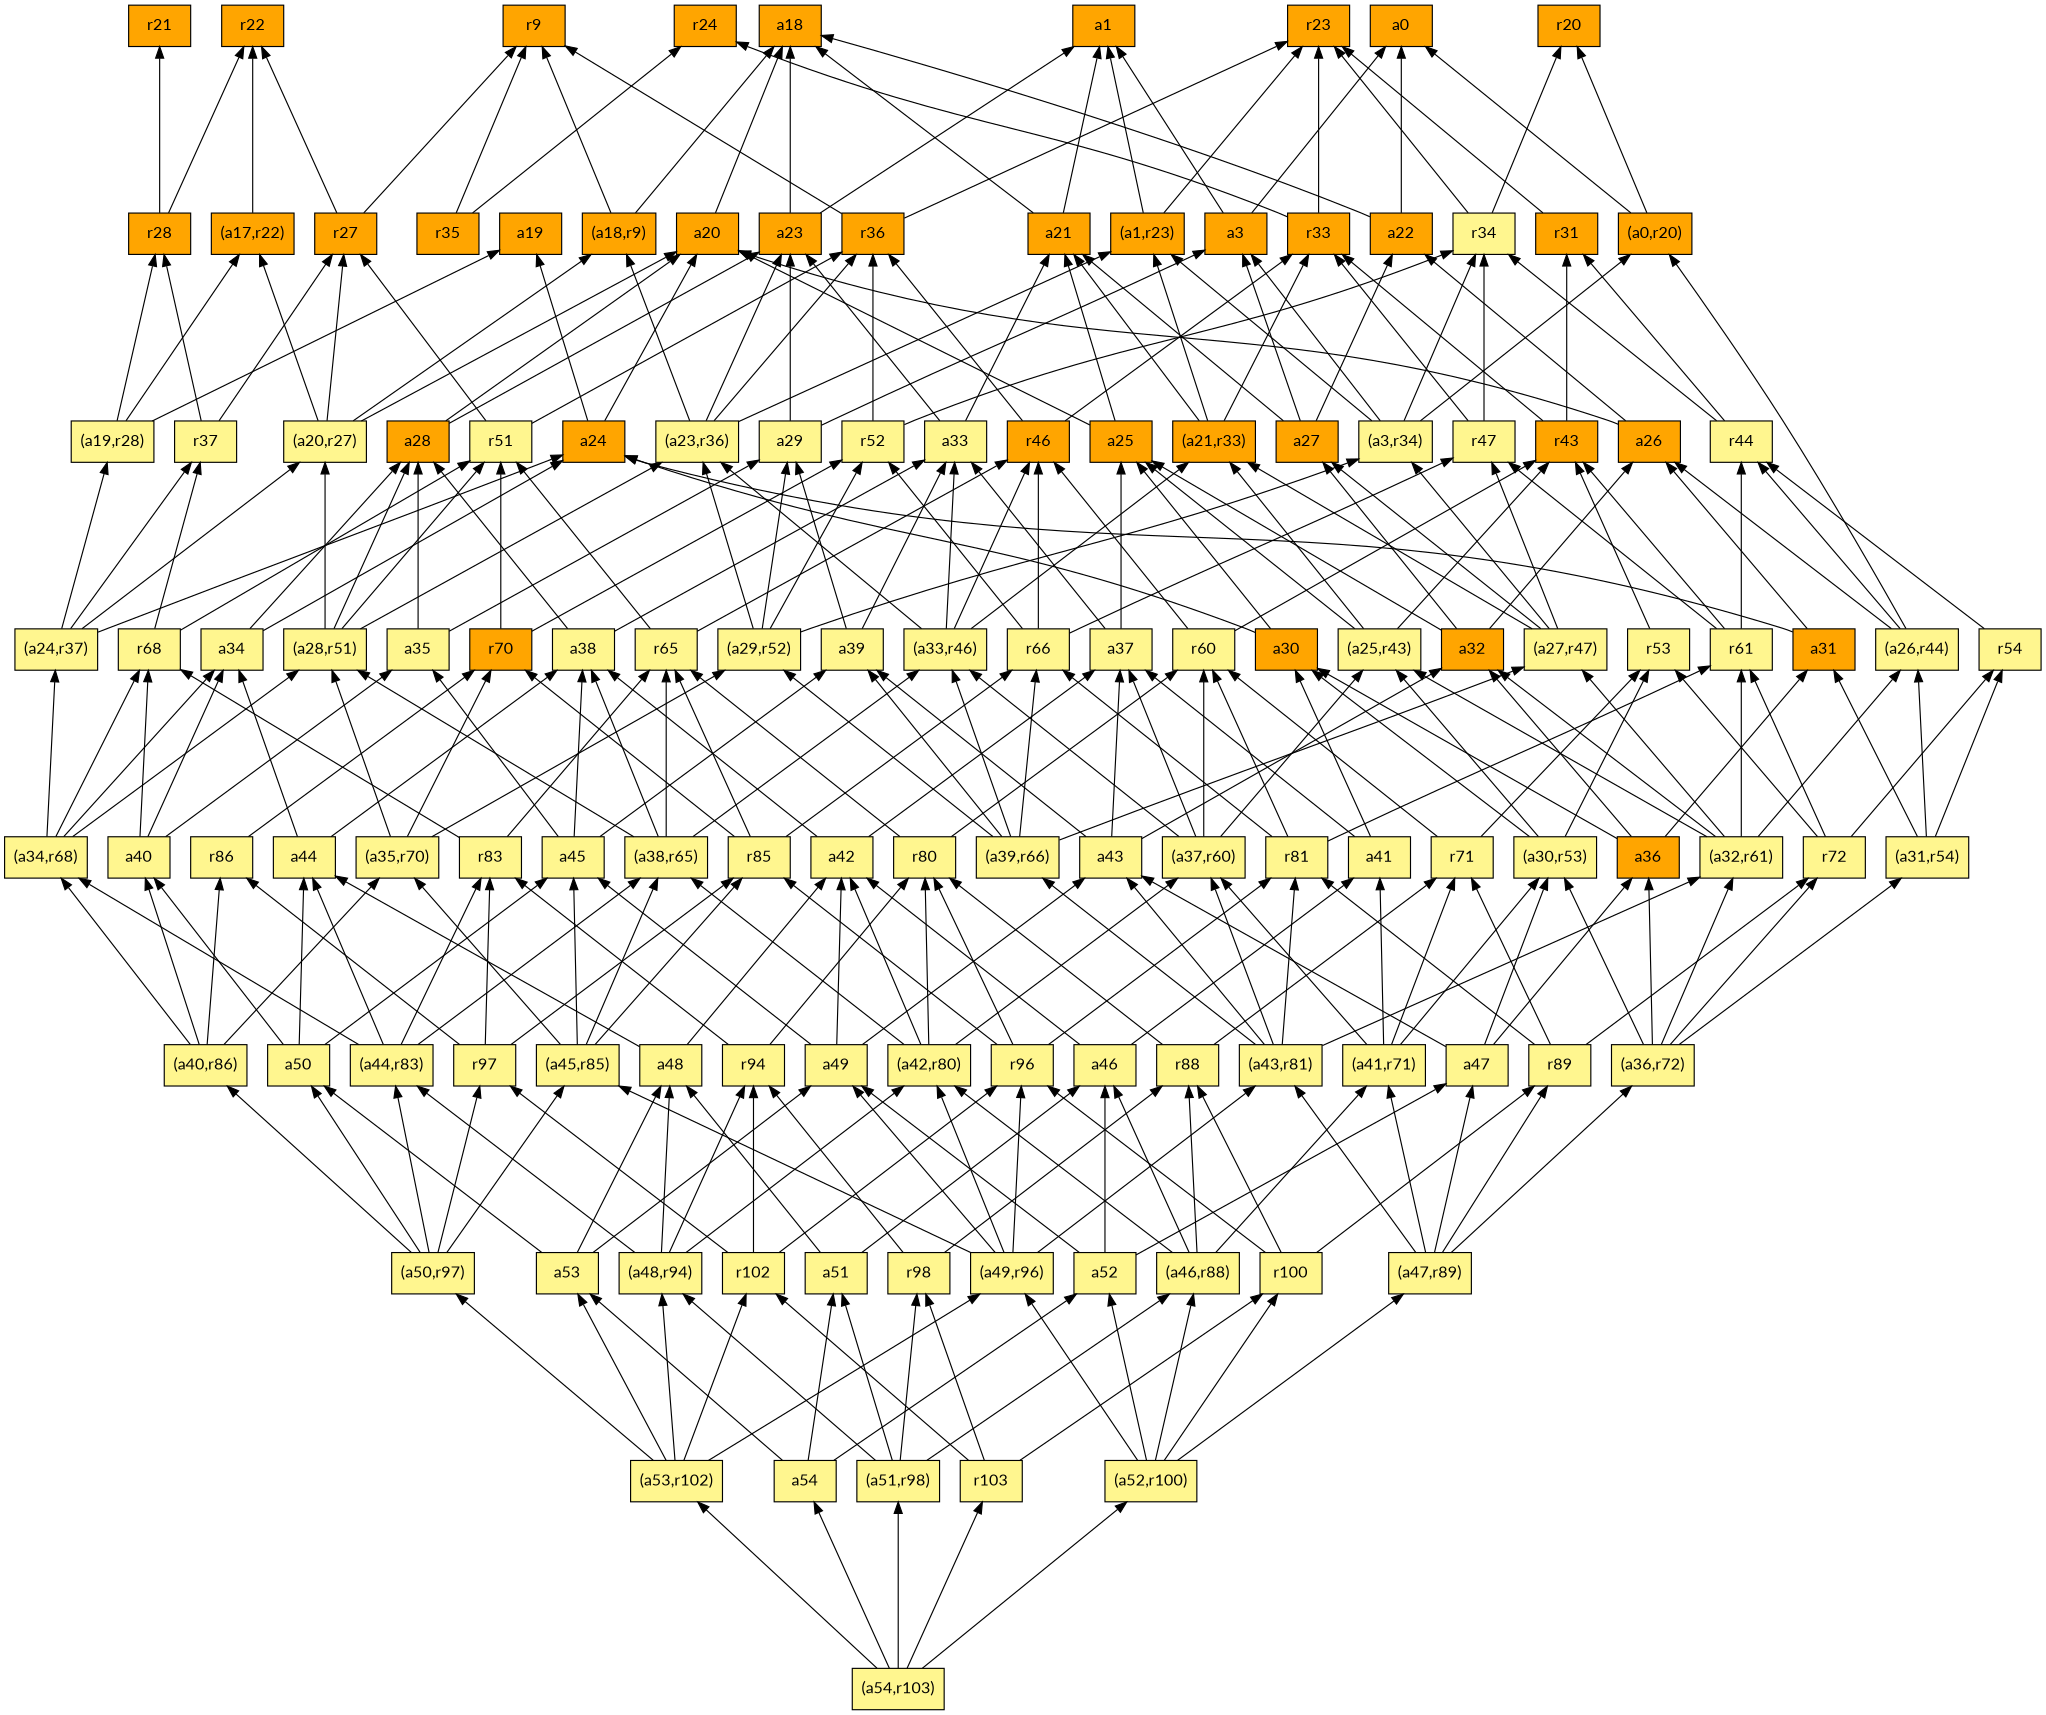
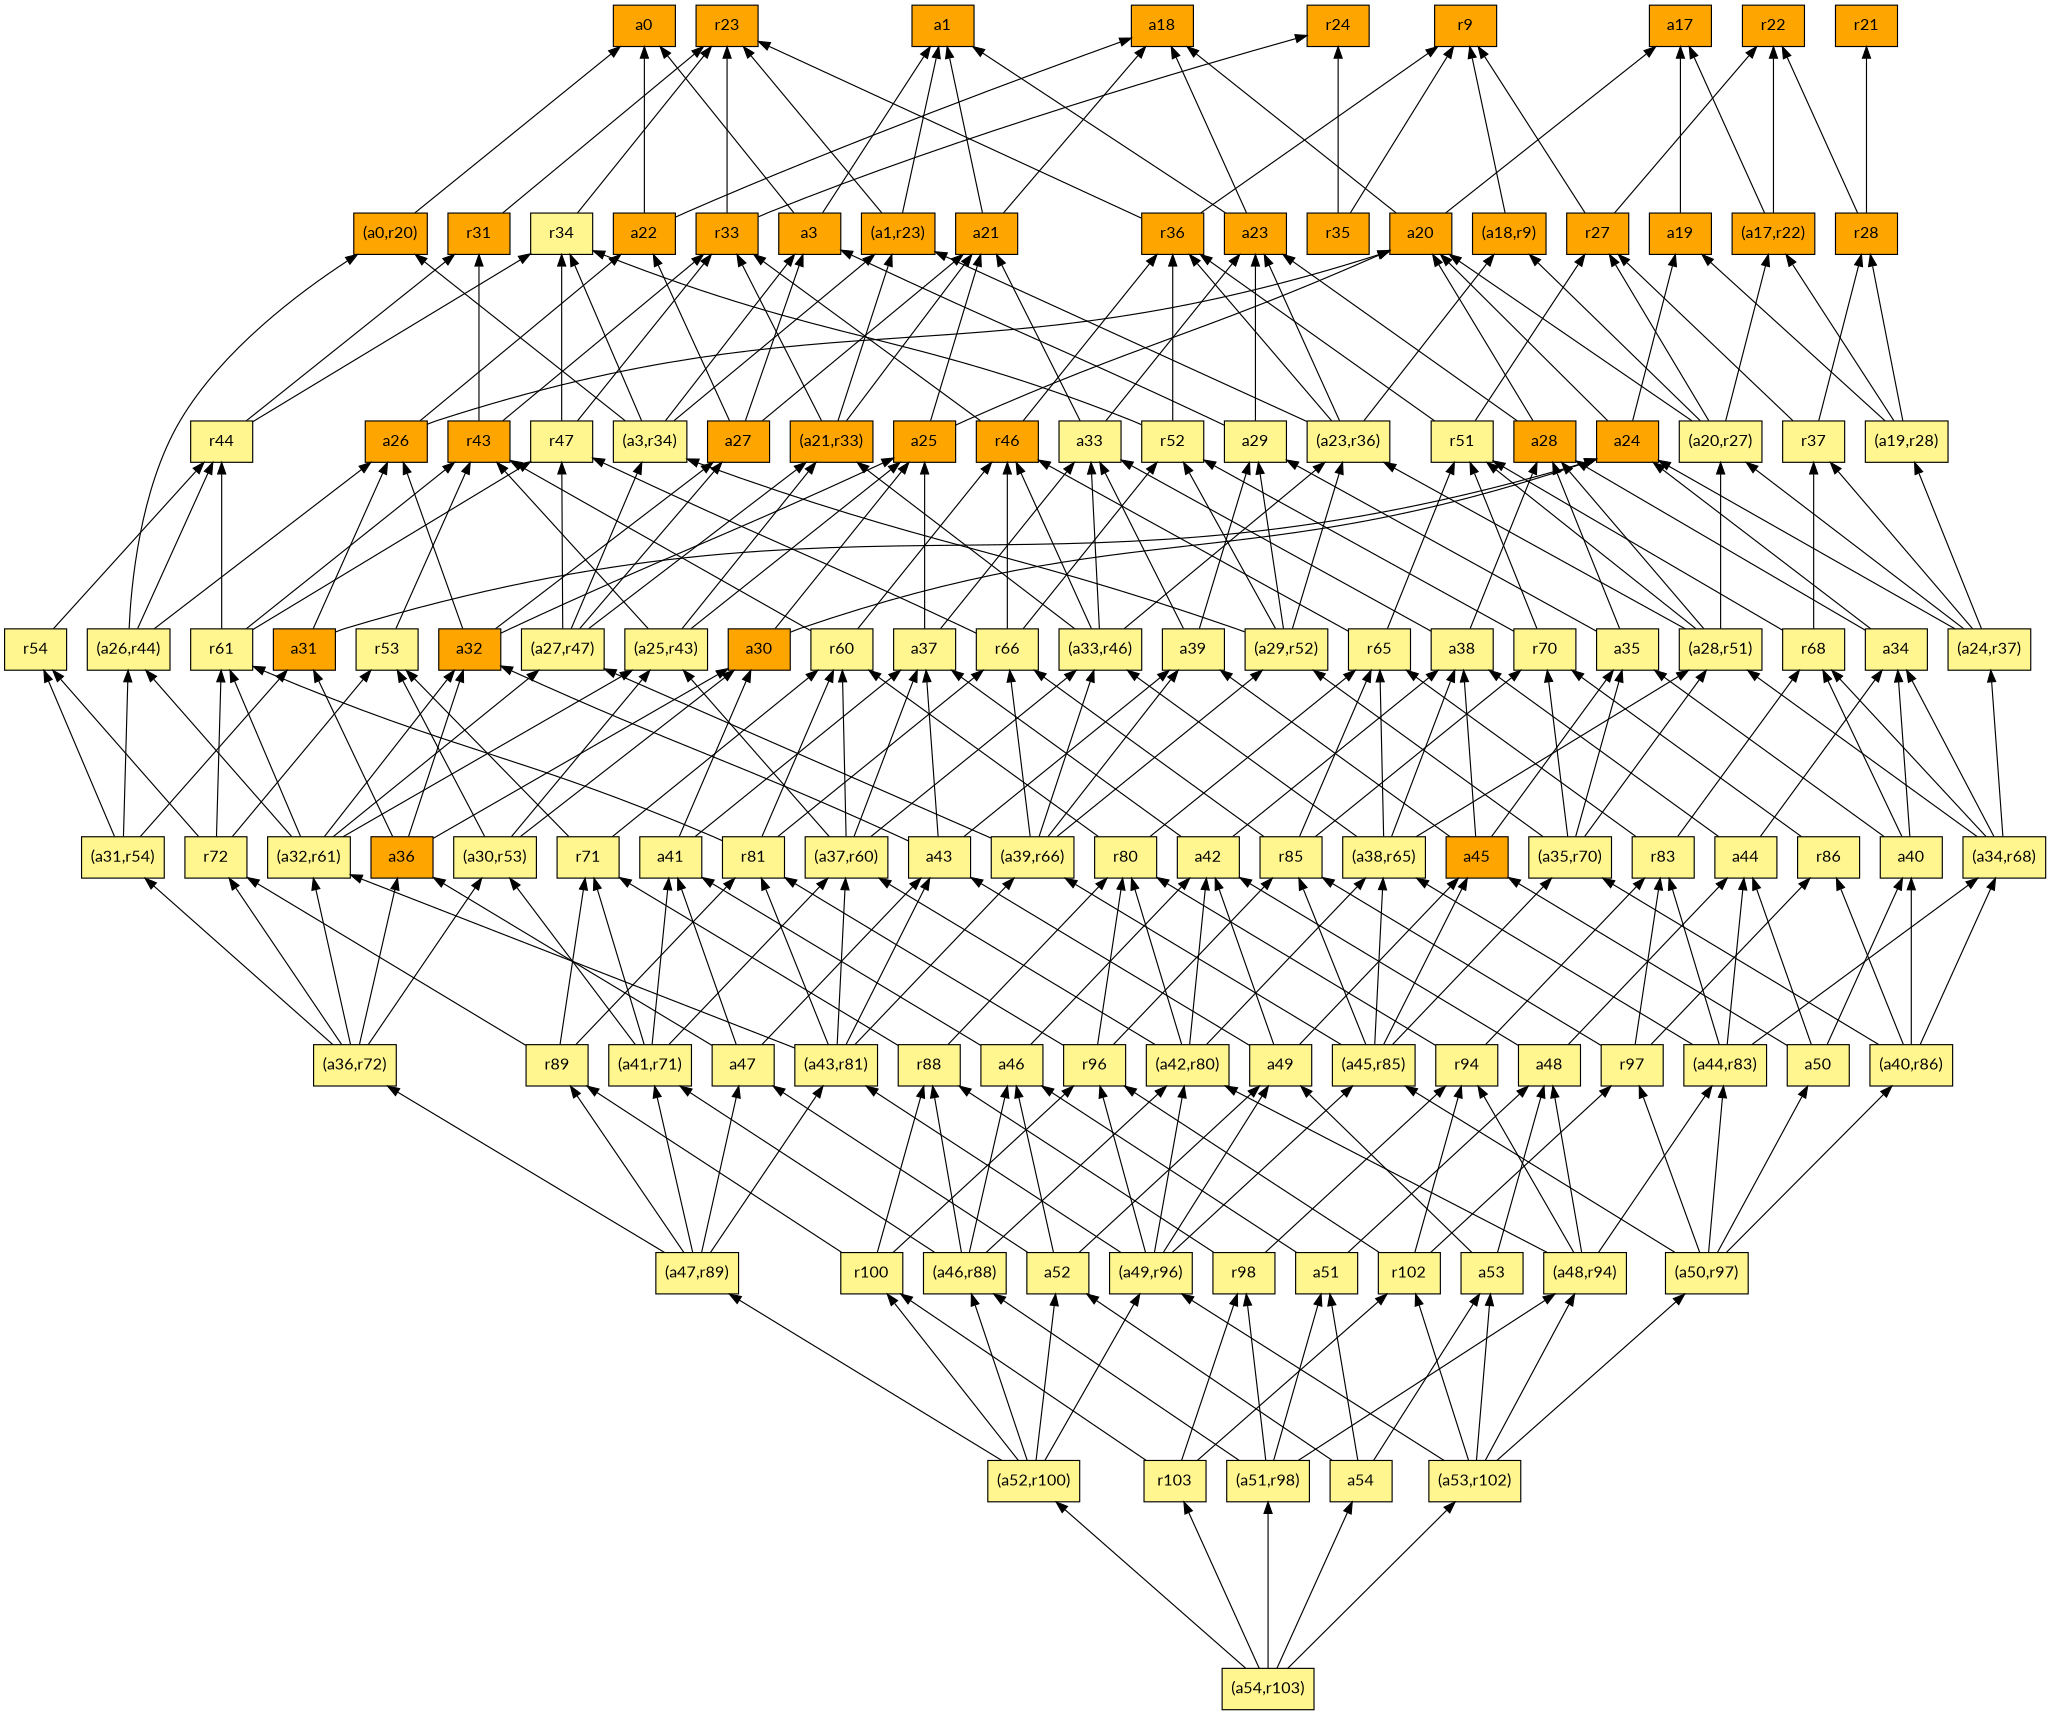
(1569, 26) -> none
none -> (1680, 26)
(698, 138) -> none
(501, 650) -> (1545, 650)
none -> (1597, 759)
(573, 857) -> (1477, 857)
none -> (1208, 965)
(1510, 979) -> (709, 967)
(438, 1173) -> none
